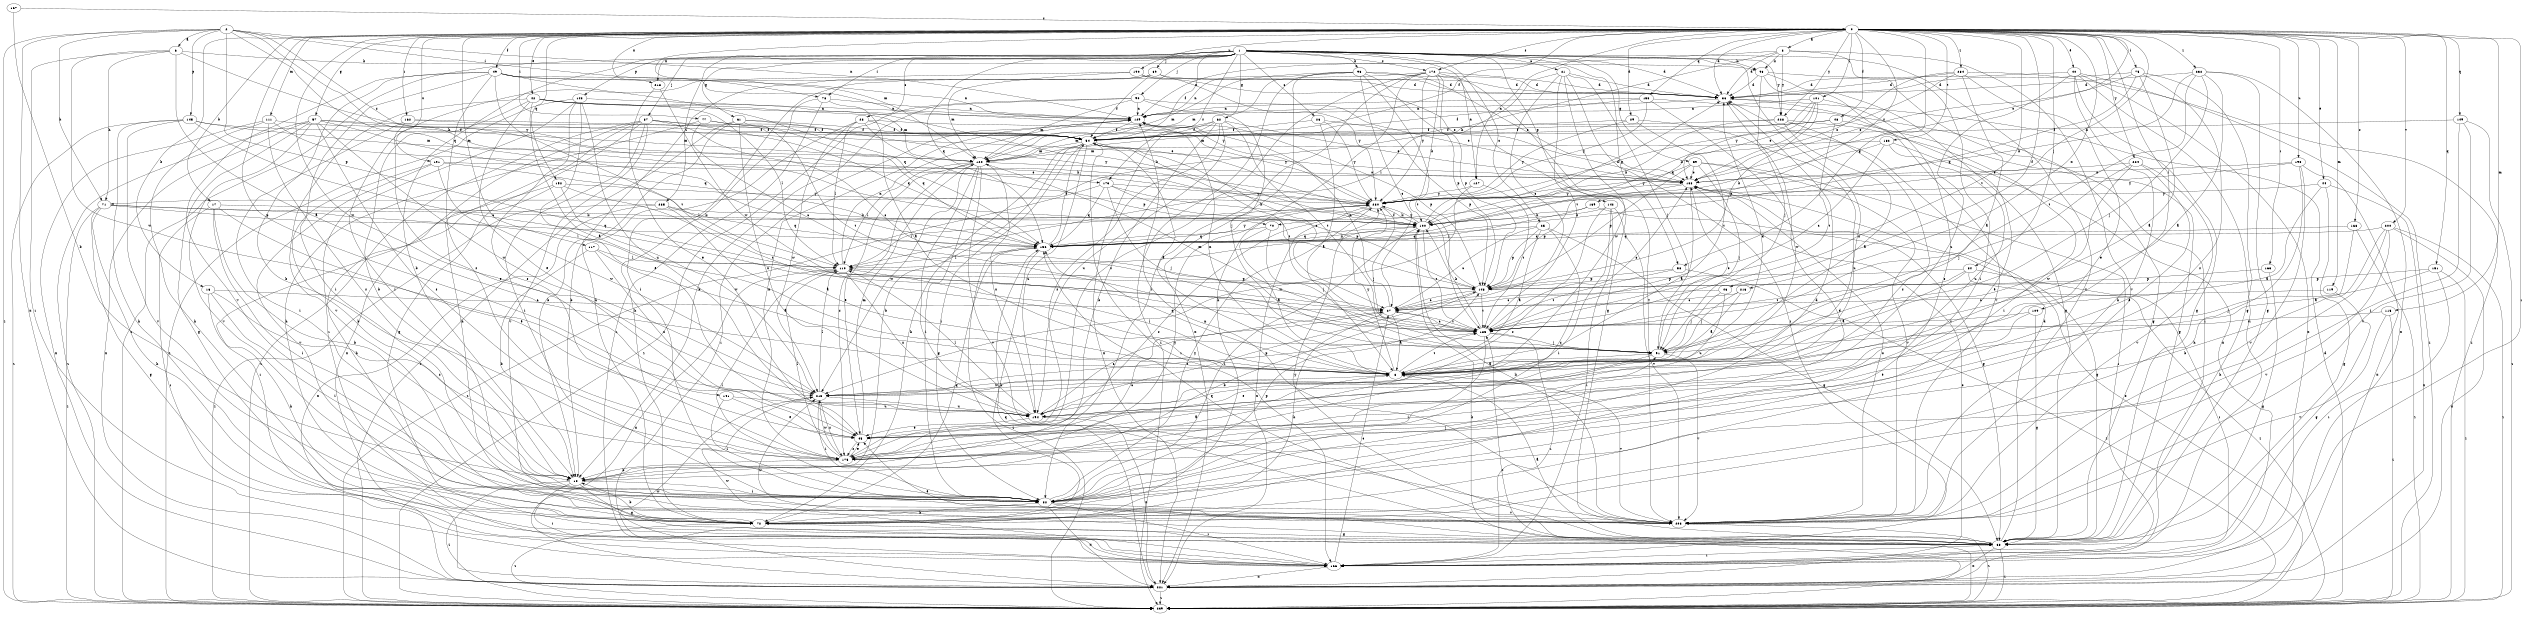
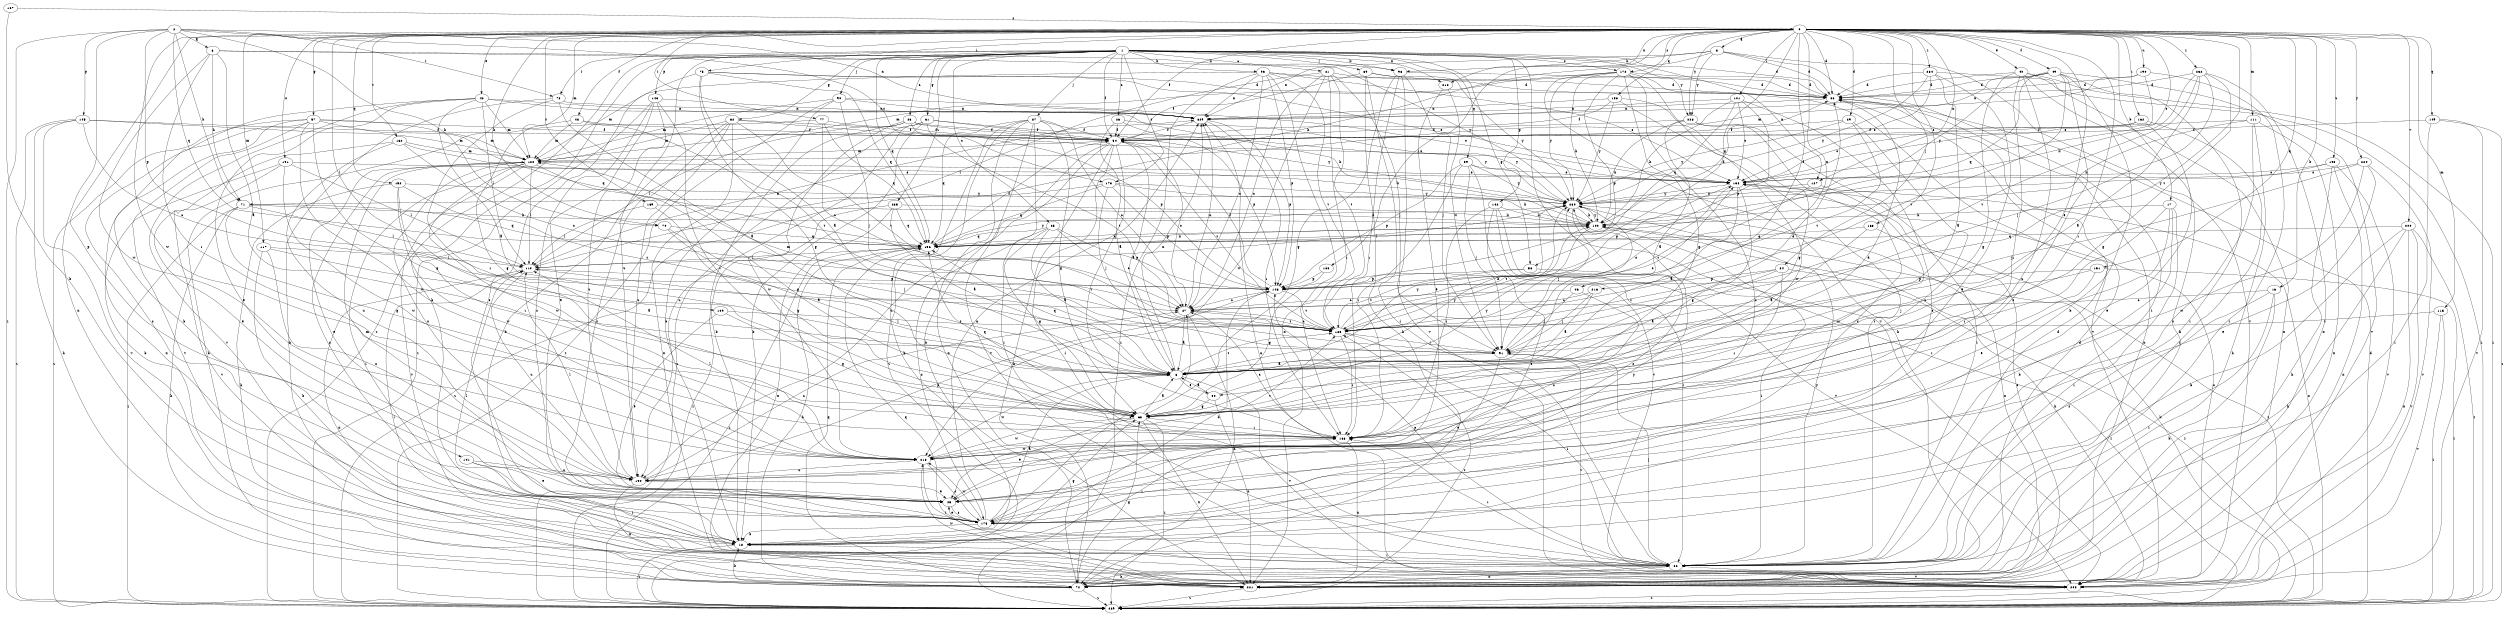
(1138, 120) -> (1201, 120)
(2330, 290) -> none
none -> (1190, 387)
(777, 450) -> (1159, 556)
